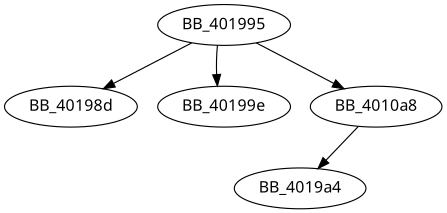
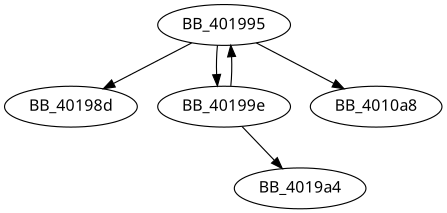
none -> (232, 71)
(342, 143) -> (258, 143)
